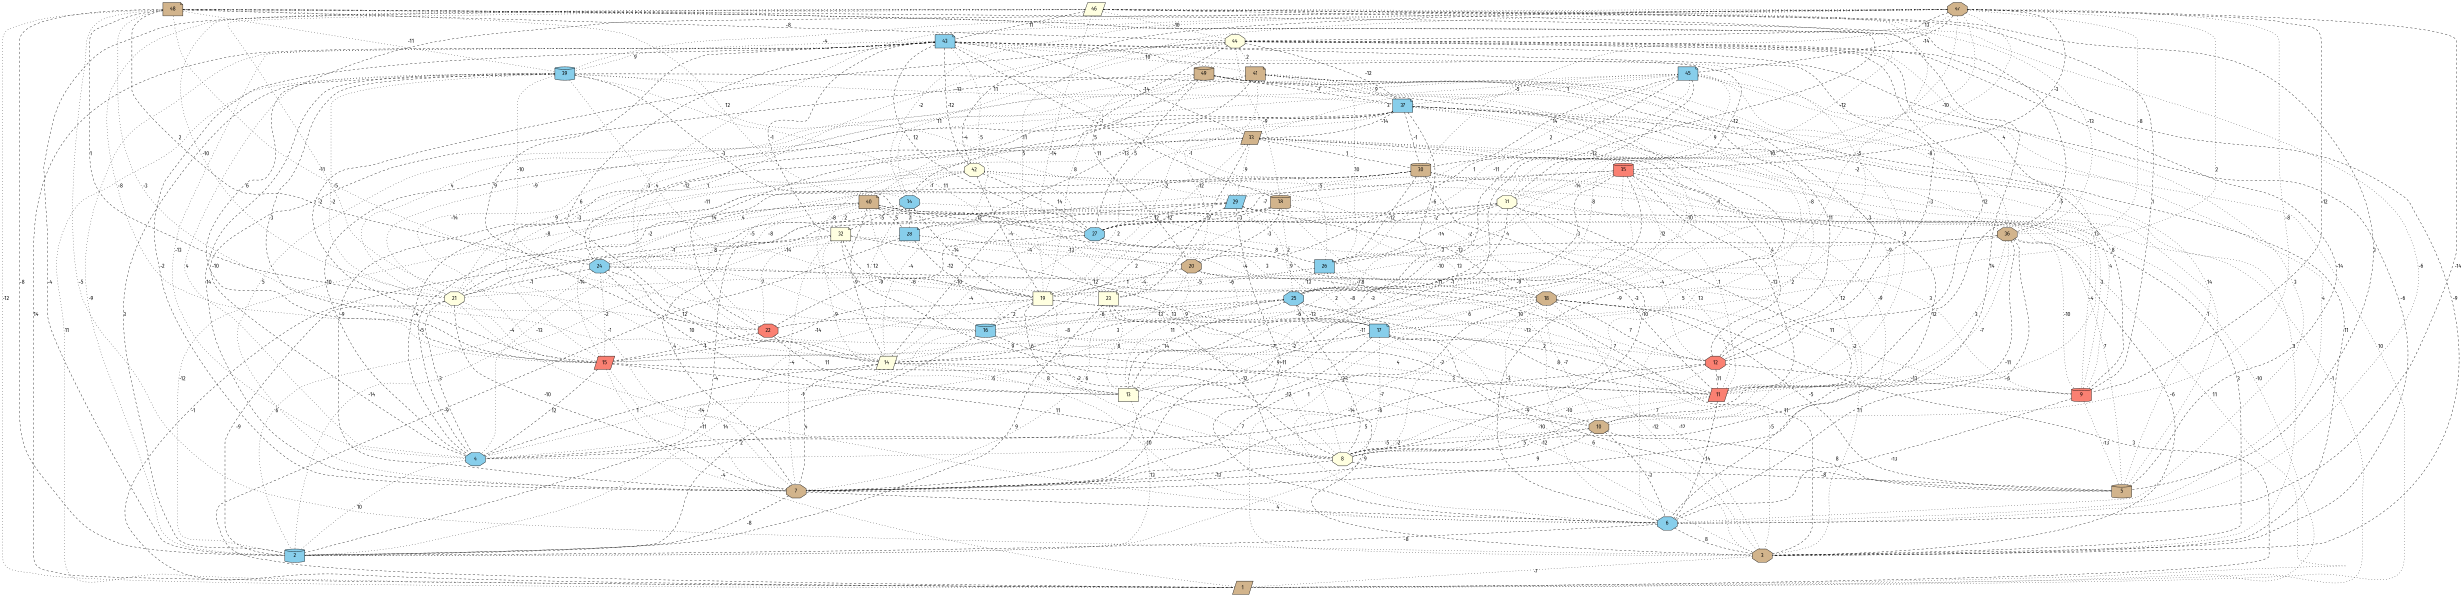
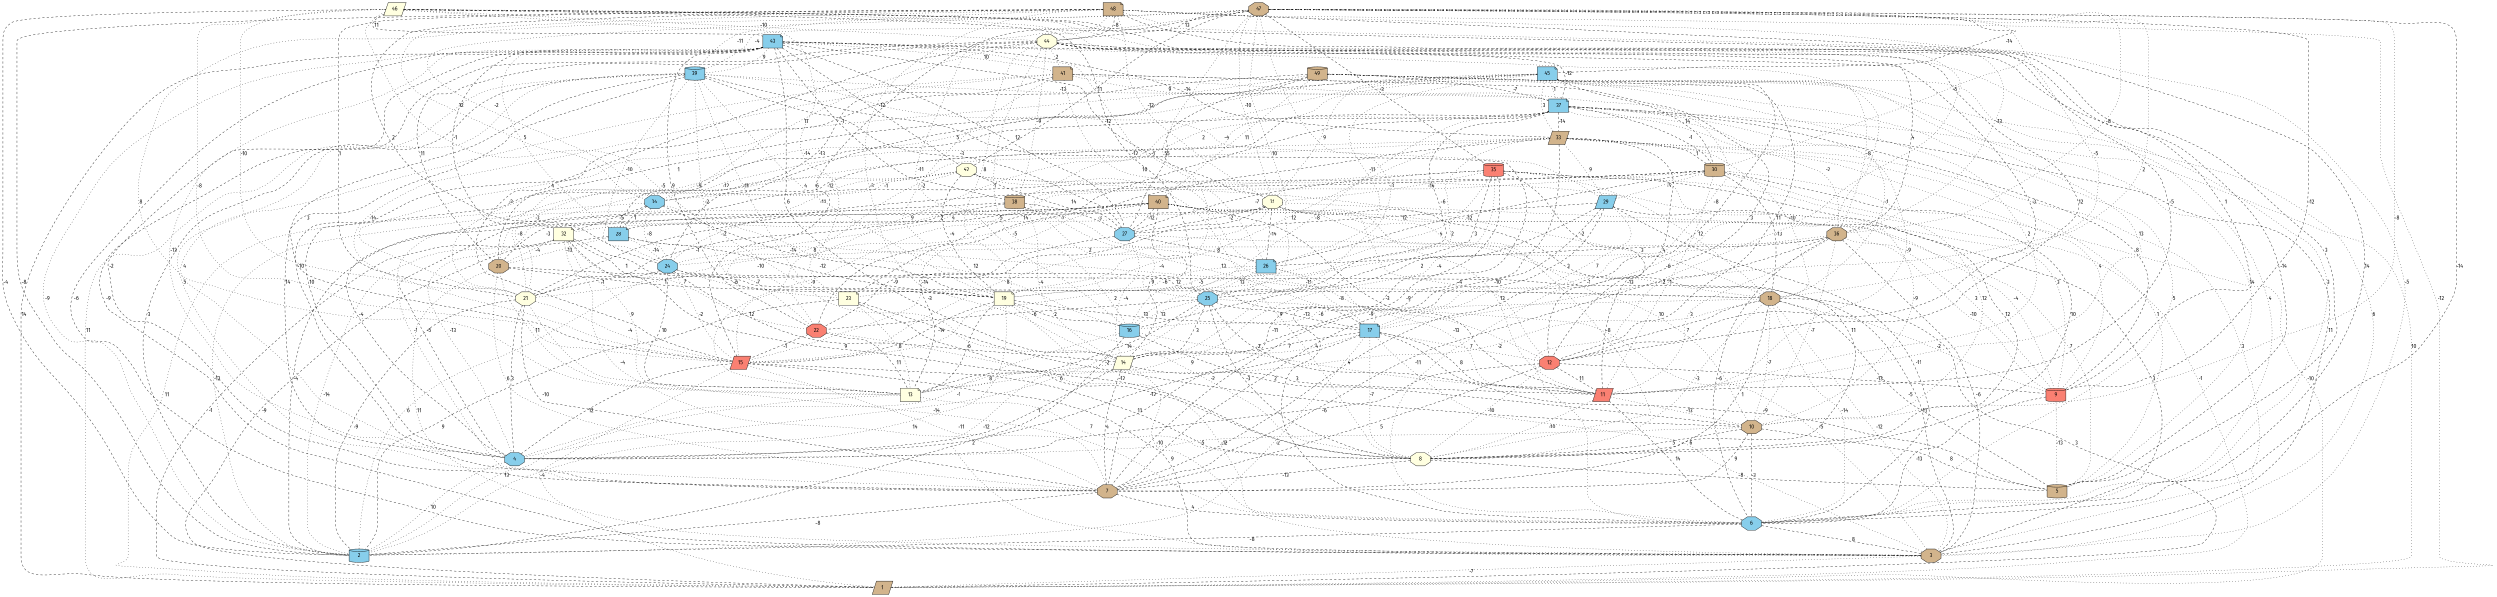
(1395, 238) -> (1770, 217)
(1292, 266) -> (1598, 266)
(1658, 411) -> (1689, 411)
